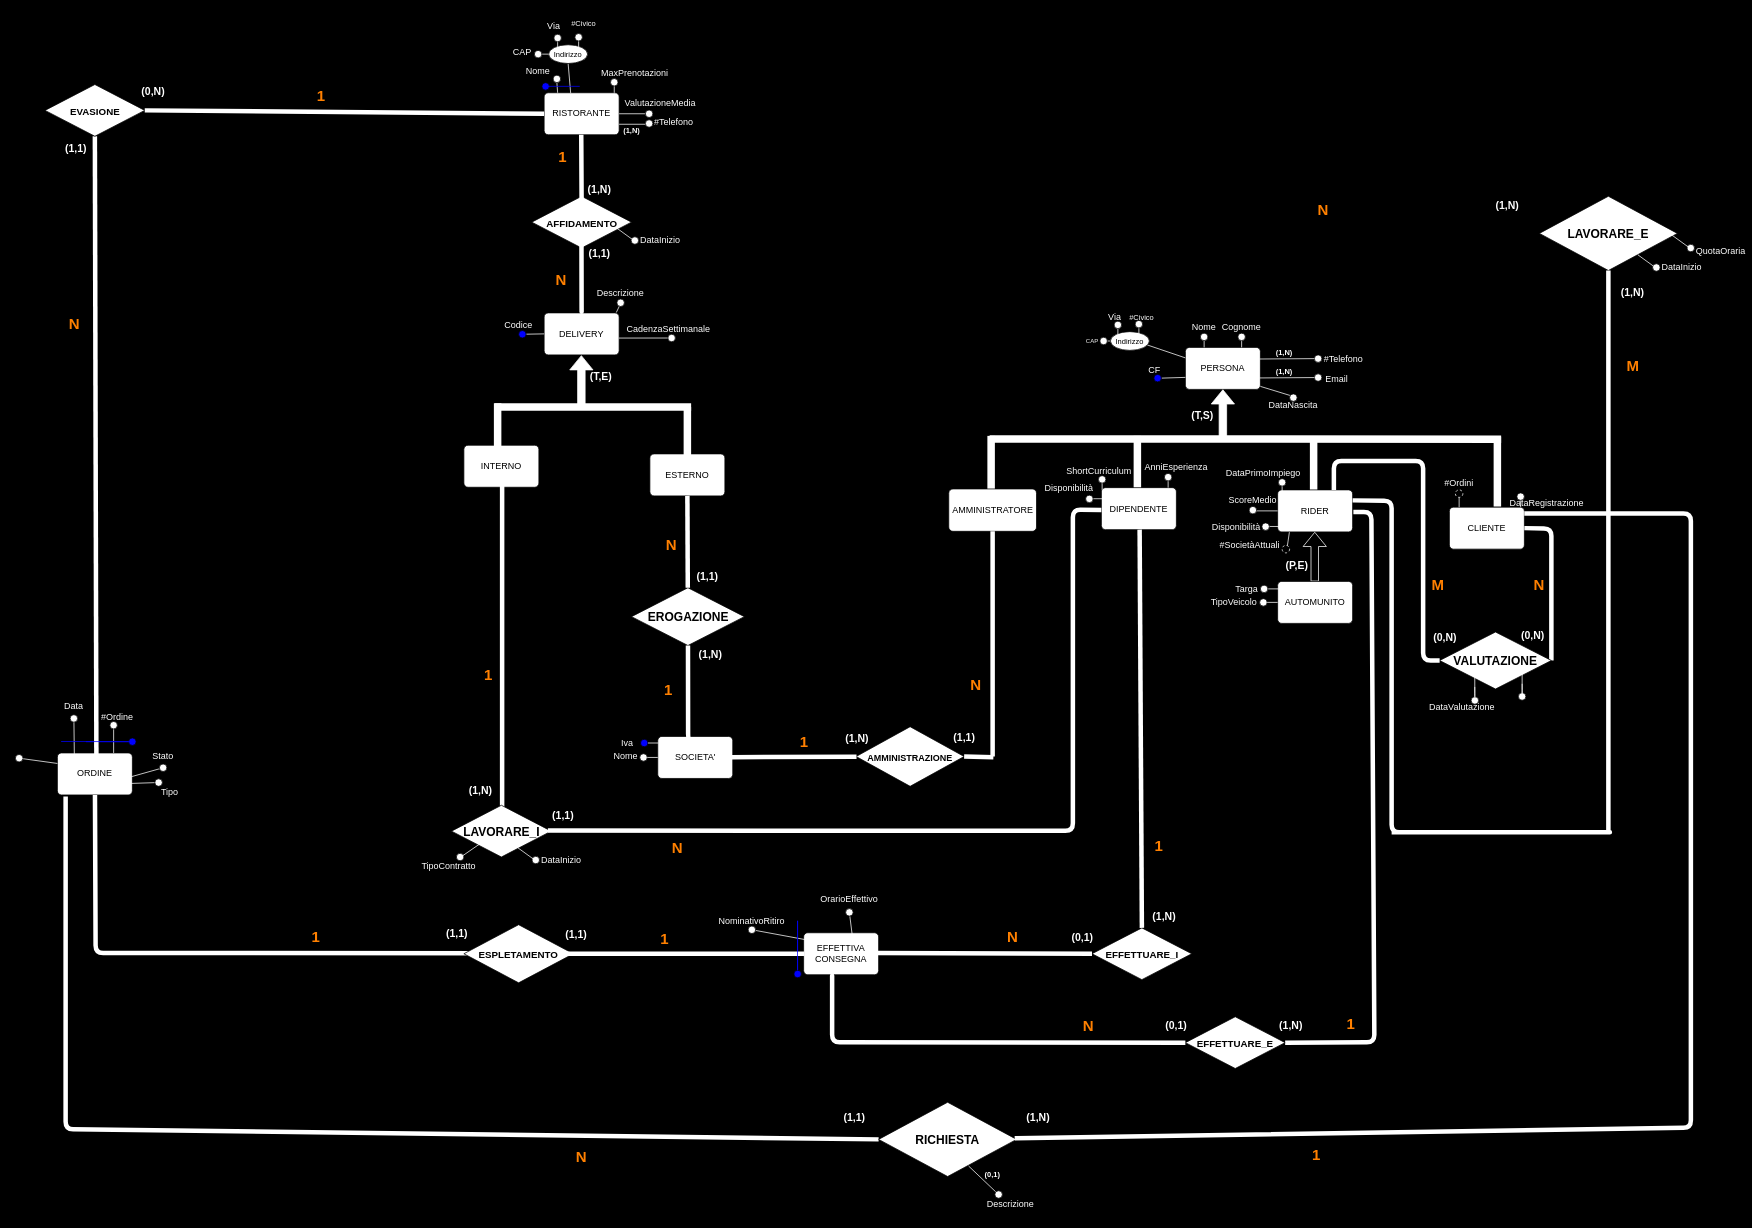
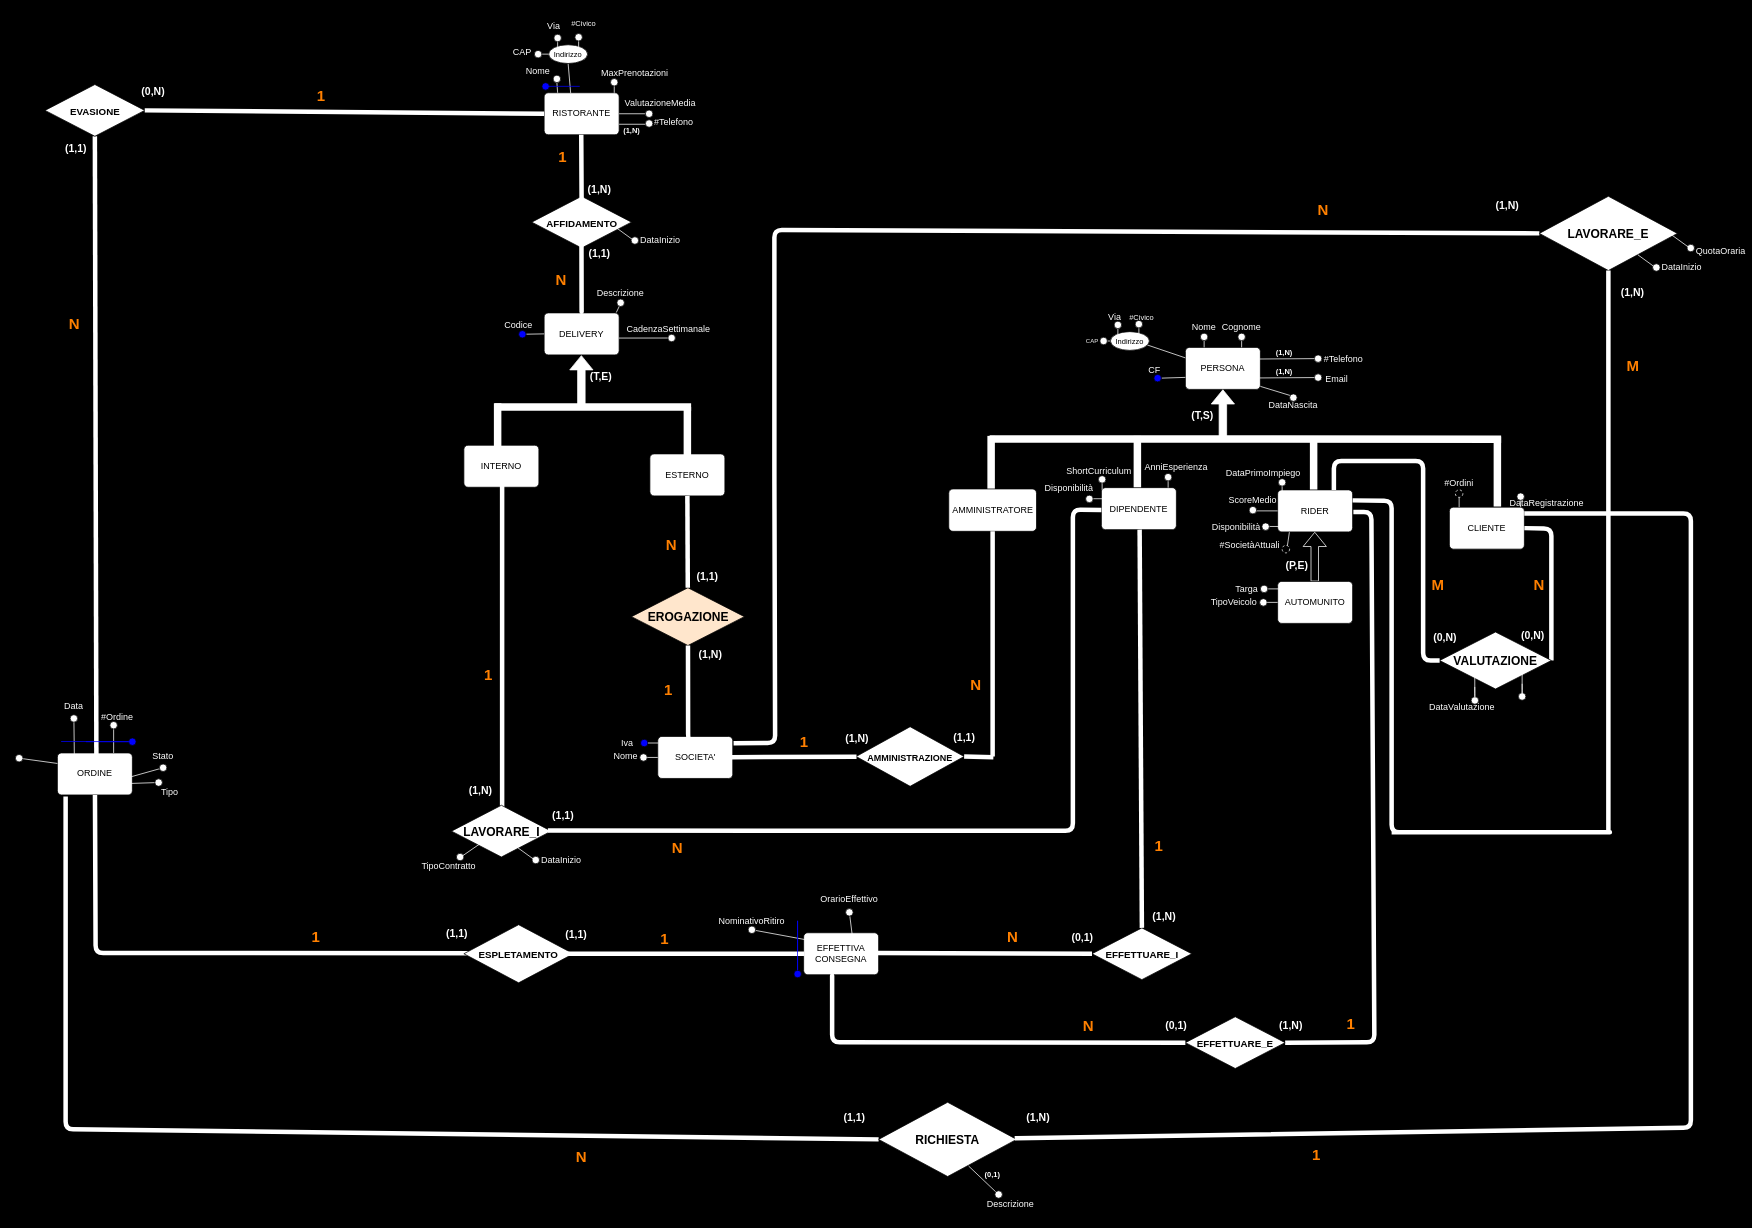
none -> (887, 230)
(688, 617) -> (688, 617)
